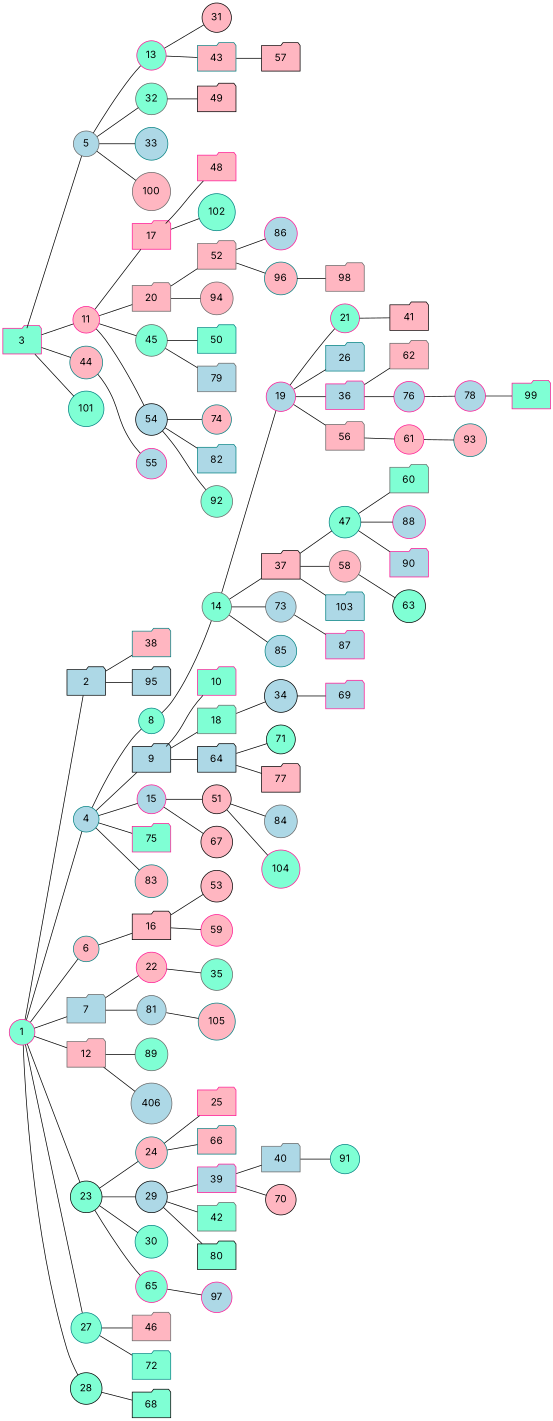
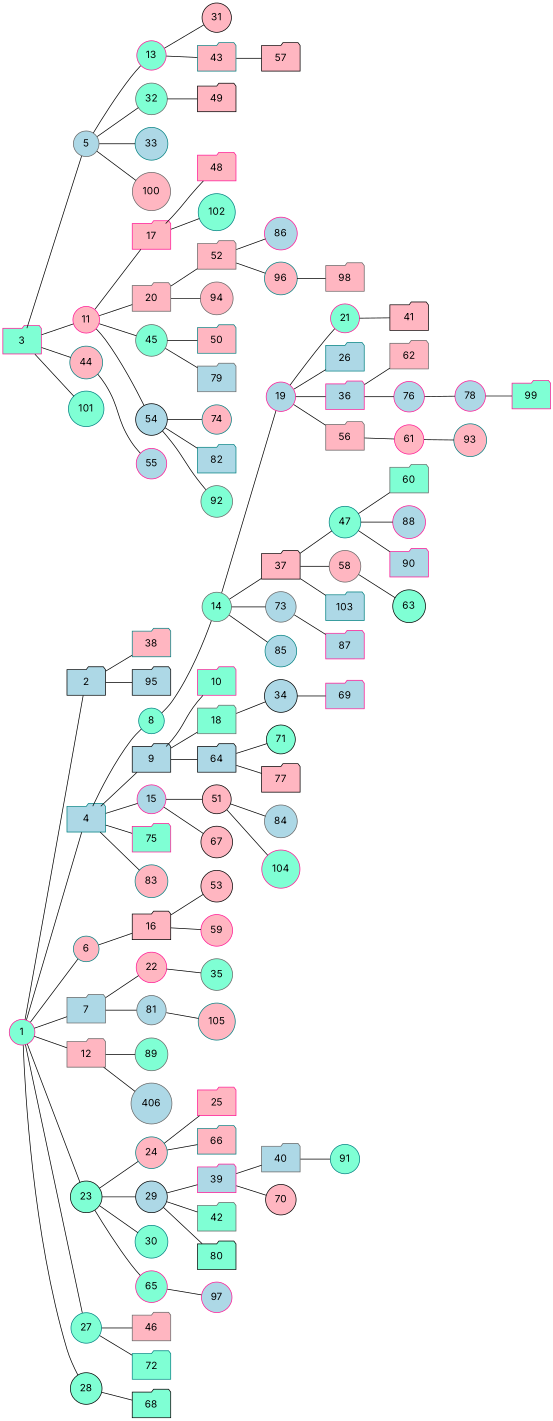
(217, 340) -> (217, 340)
(86, 819) -> (86, 819)
